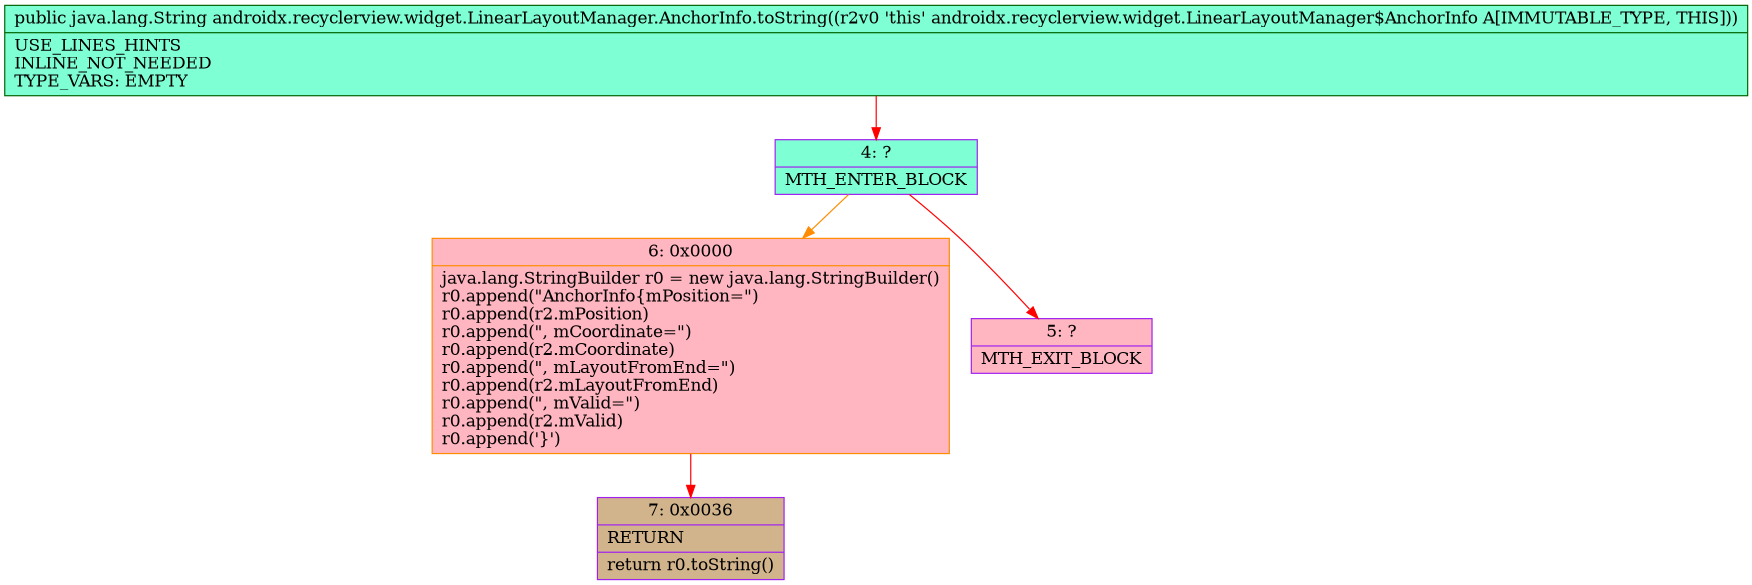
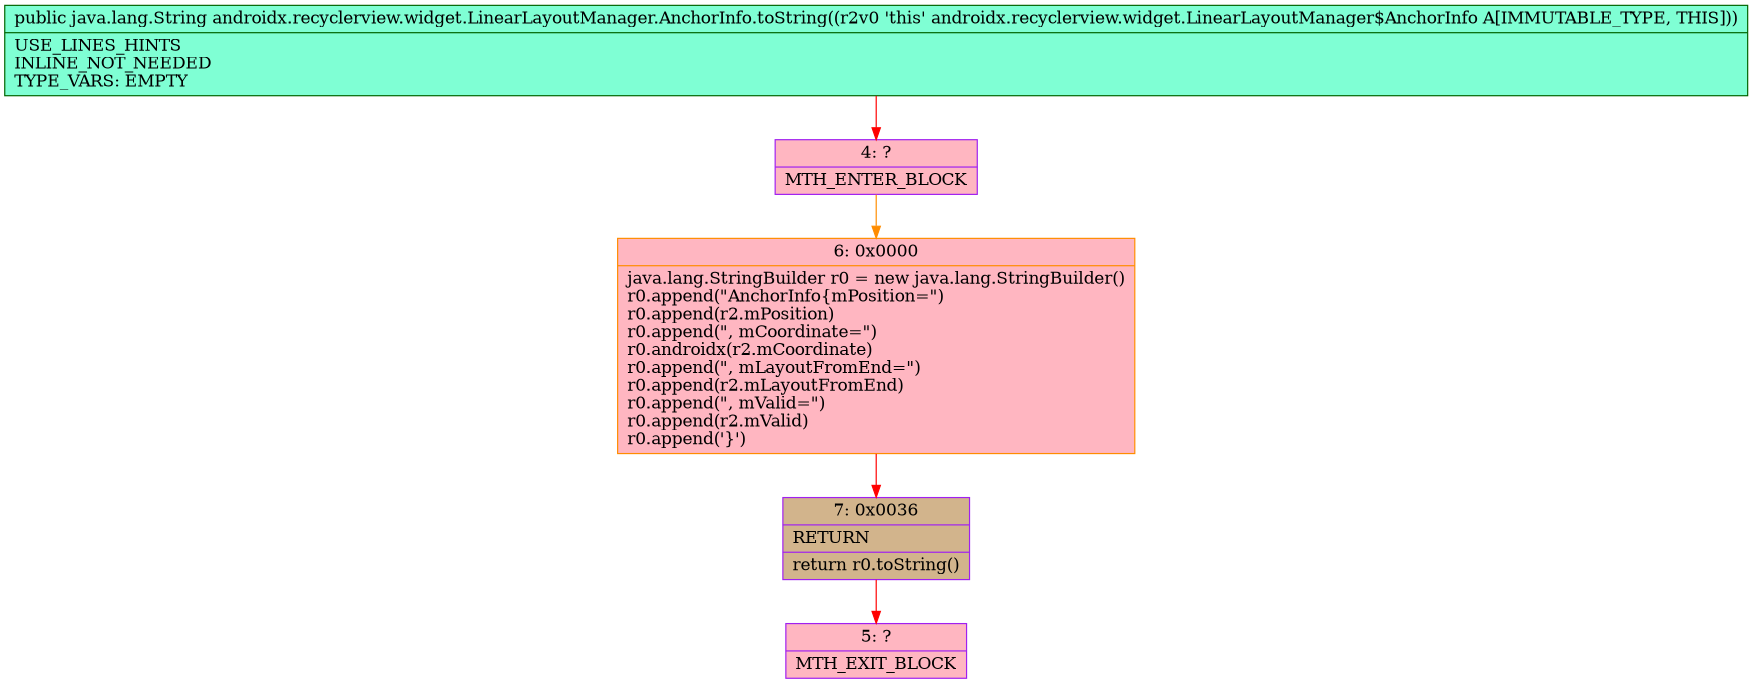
(876, 167) -> (876, 167)
(972, 249) -> (876, 596)
(558, 350) -> (750, 350)
